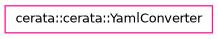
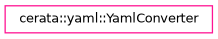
(109, 19) -> (109, 19)
